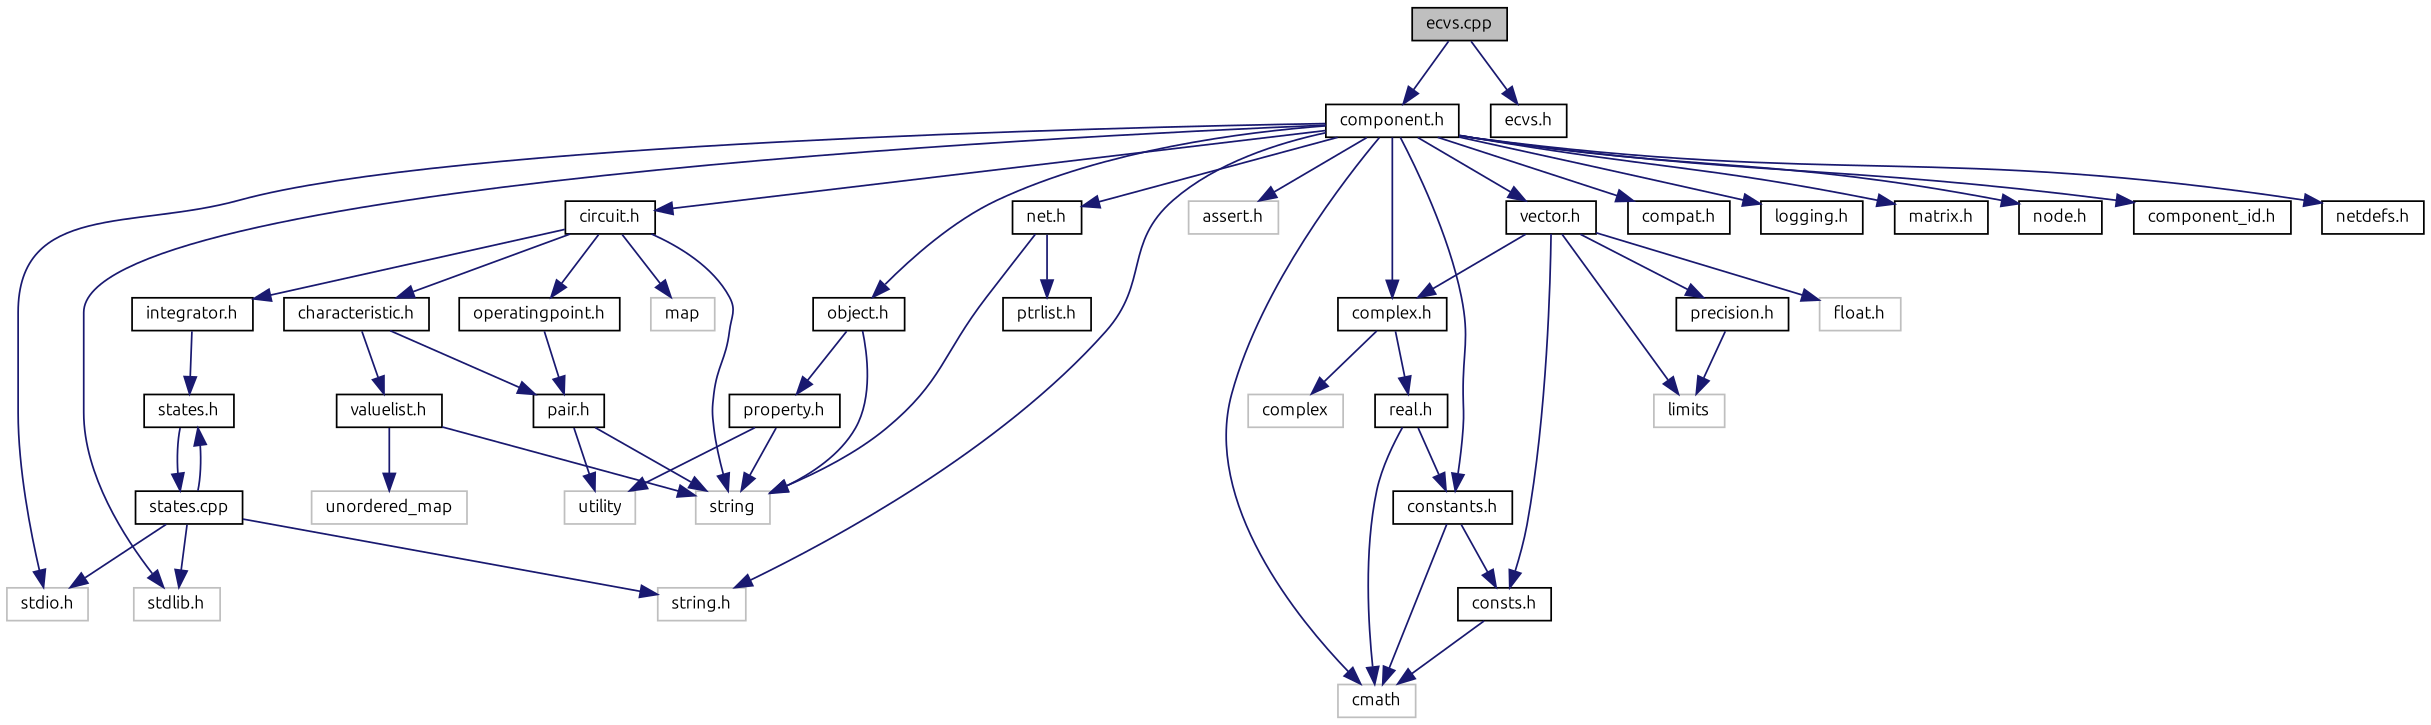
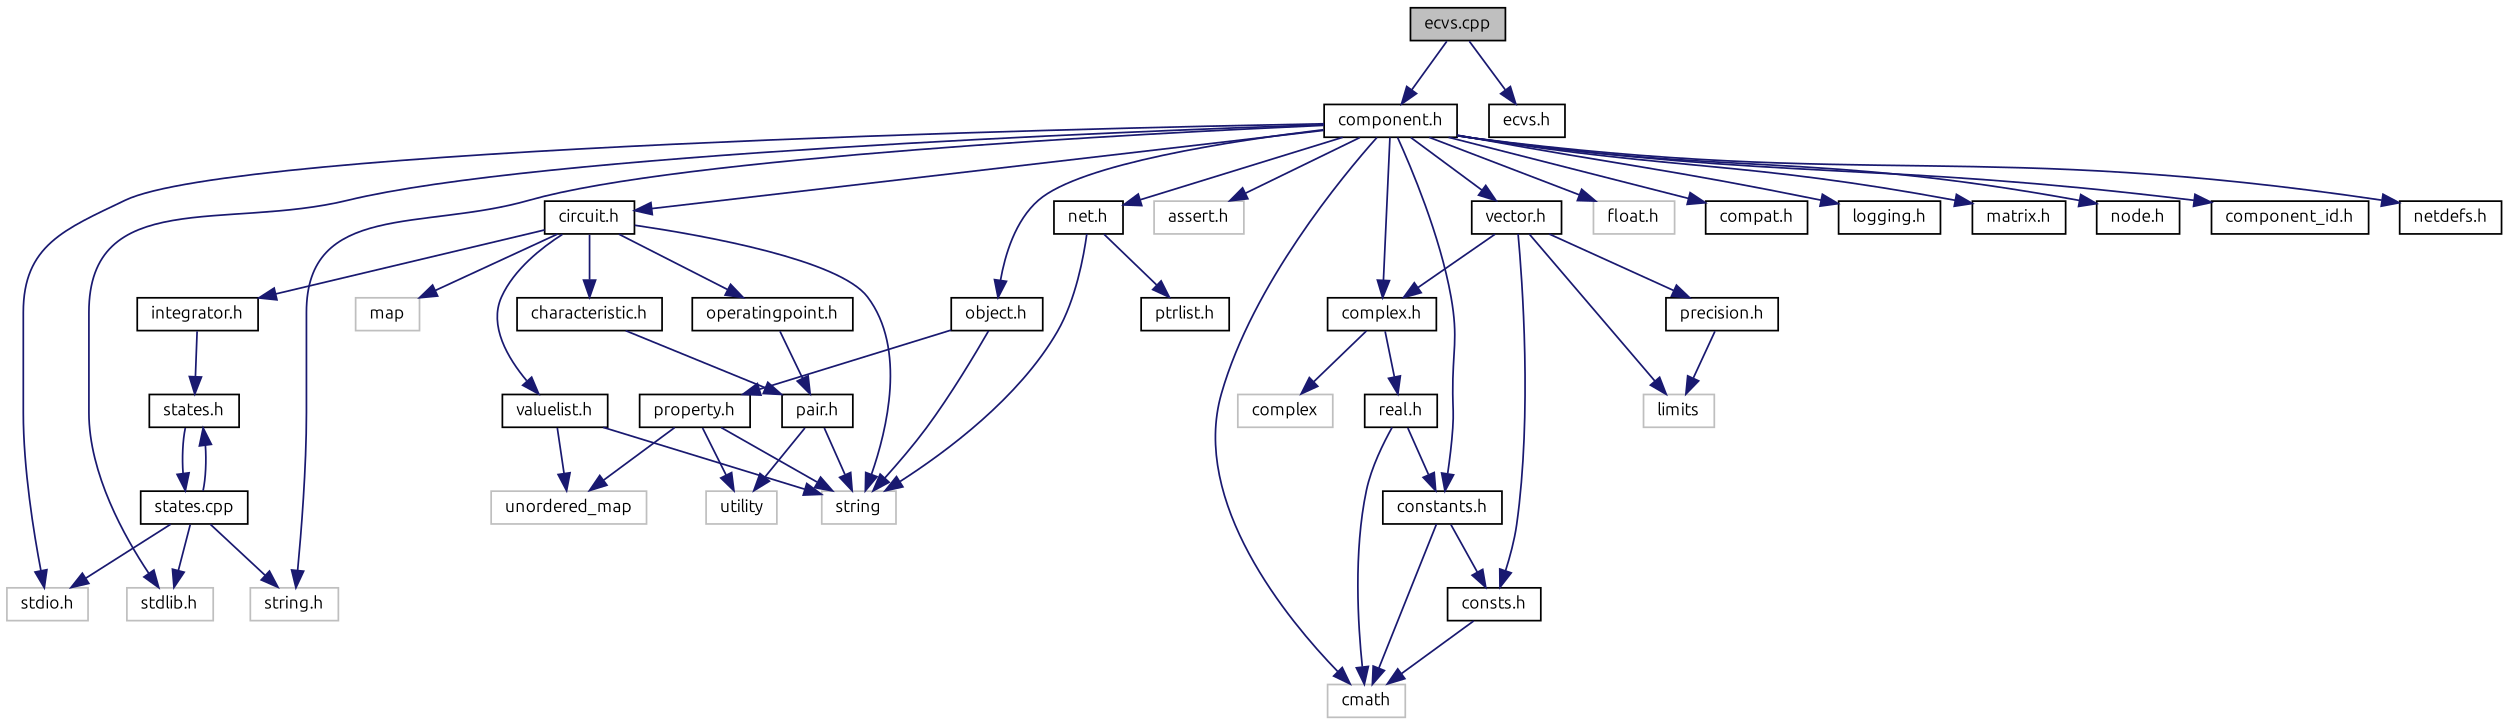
(1699, 264) -> (1504, 166)
(370, 354) -> (501, 299)
none -> (639, 454)
